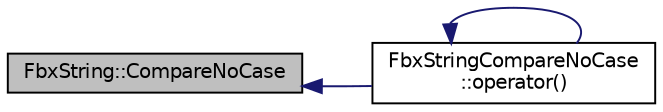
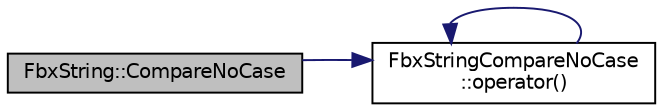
(347, 86) -> (327, 60)
